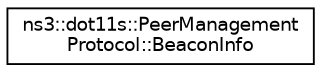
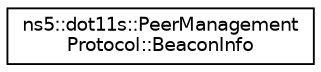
(161, 36) -> (161, 36)
